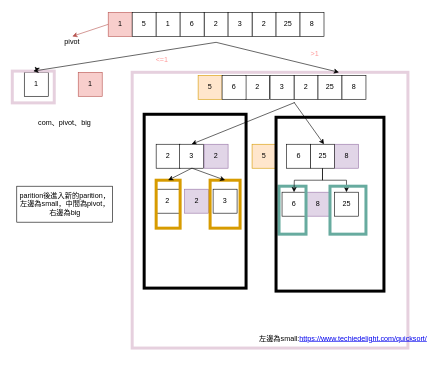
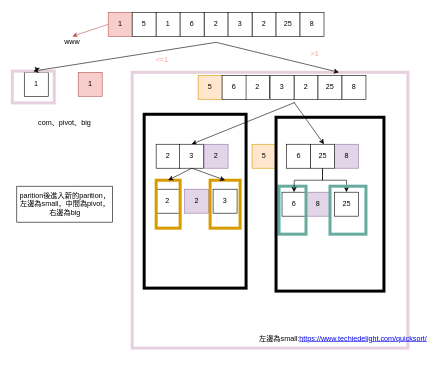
(72, 42) -> (72, 42)
